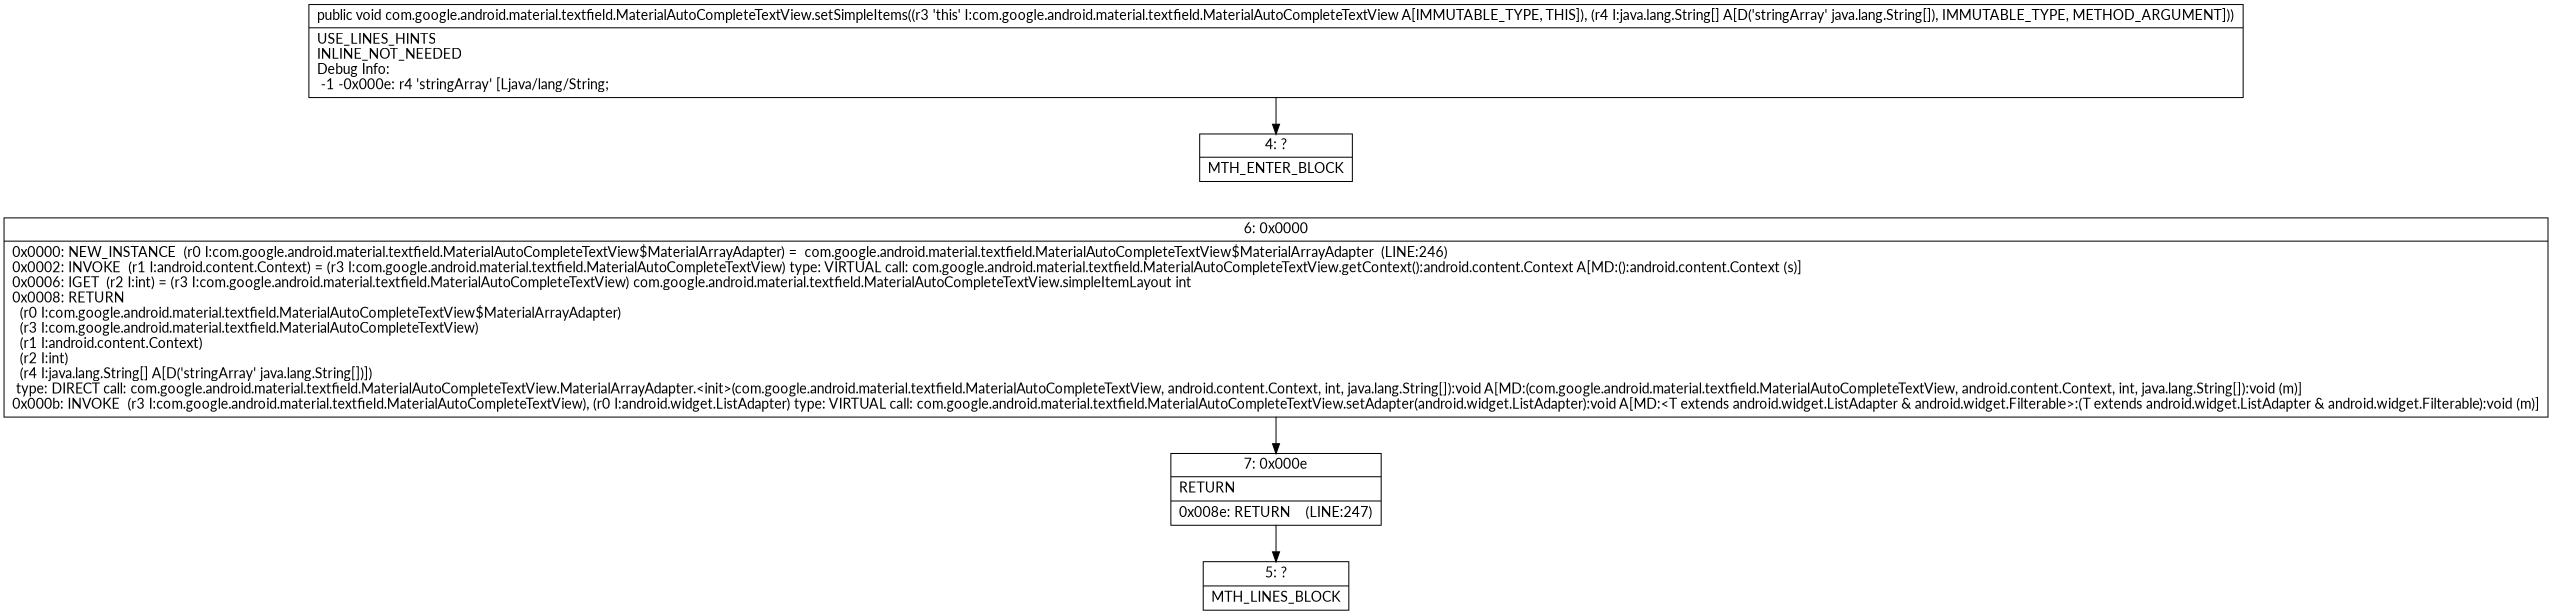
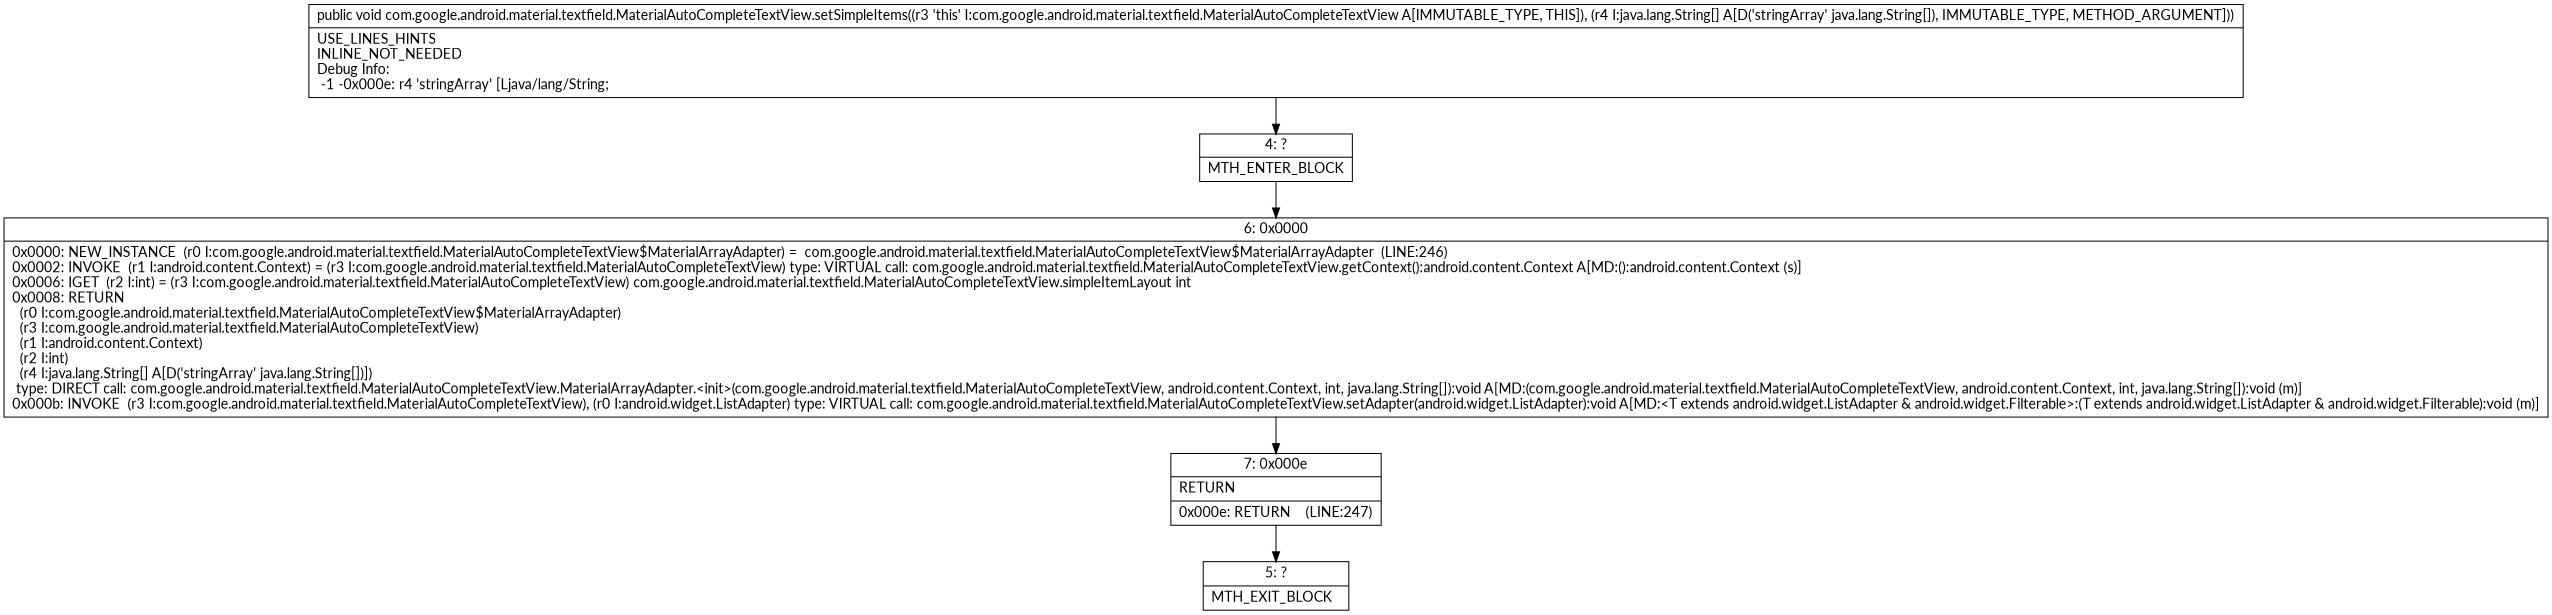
none -> (1276, 194)
(1276, 513) -> (1276, 513)
(1276, 598) -> (1272, 598)
